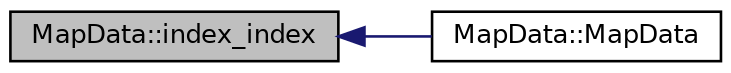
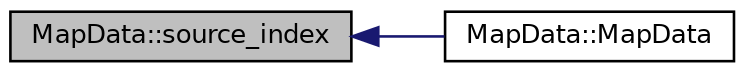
(174, 36) -> (181, 36)
